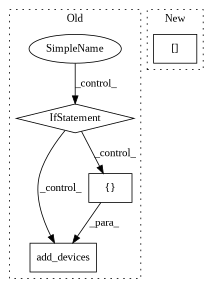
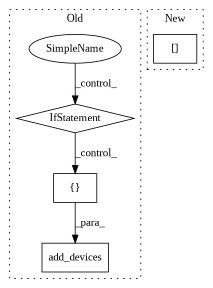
(39, 181) -> none
